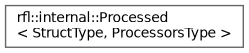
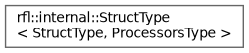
(124, 26) -> (124, 26)
